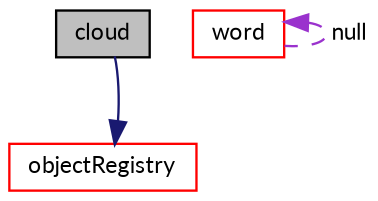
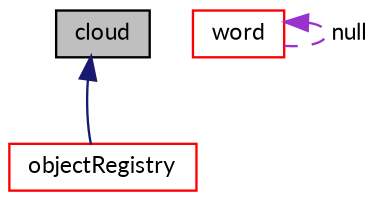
(118, 89) -> (87, 112)
